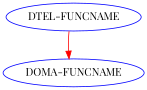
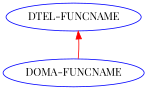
(68, 41) -> (79, 49)
